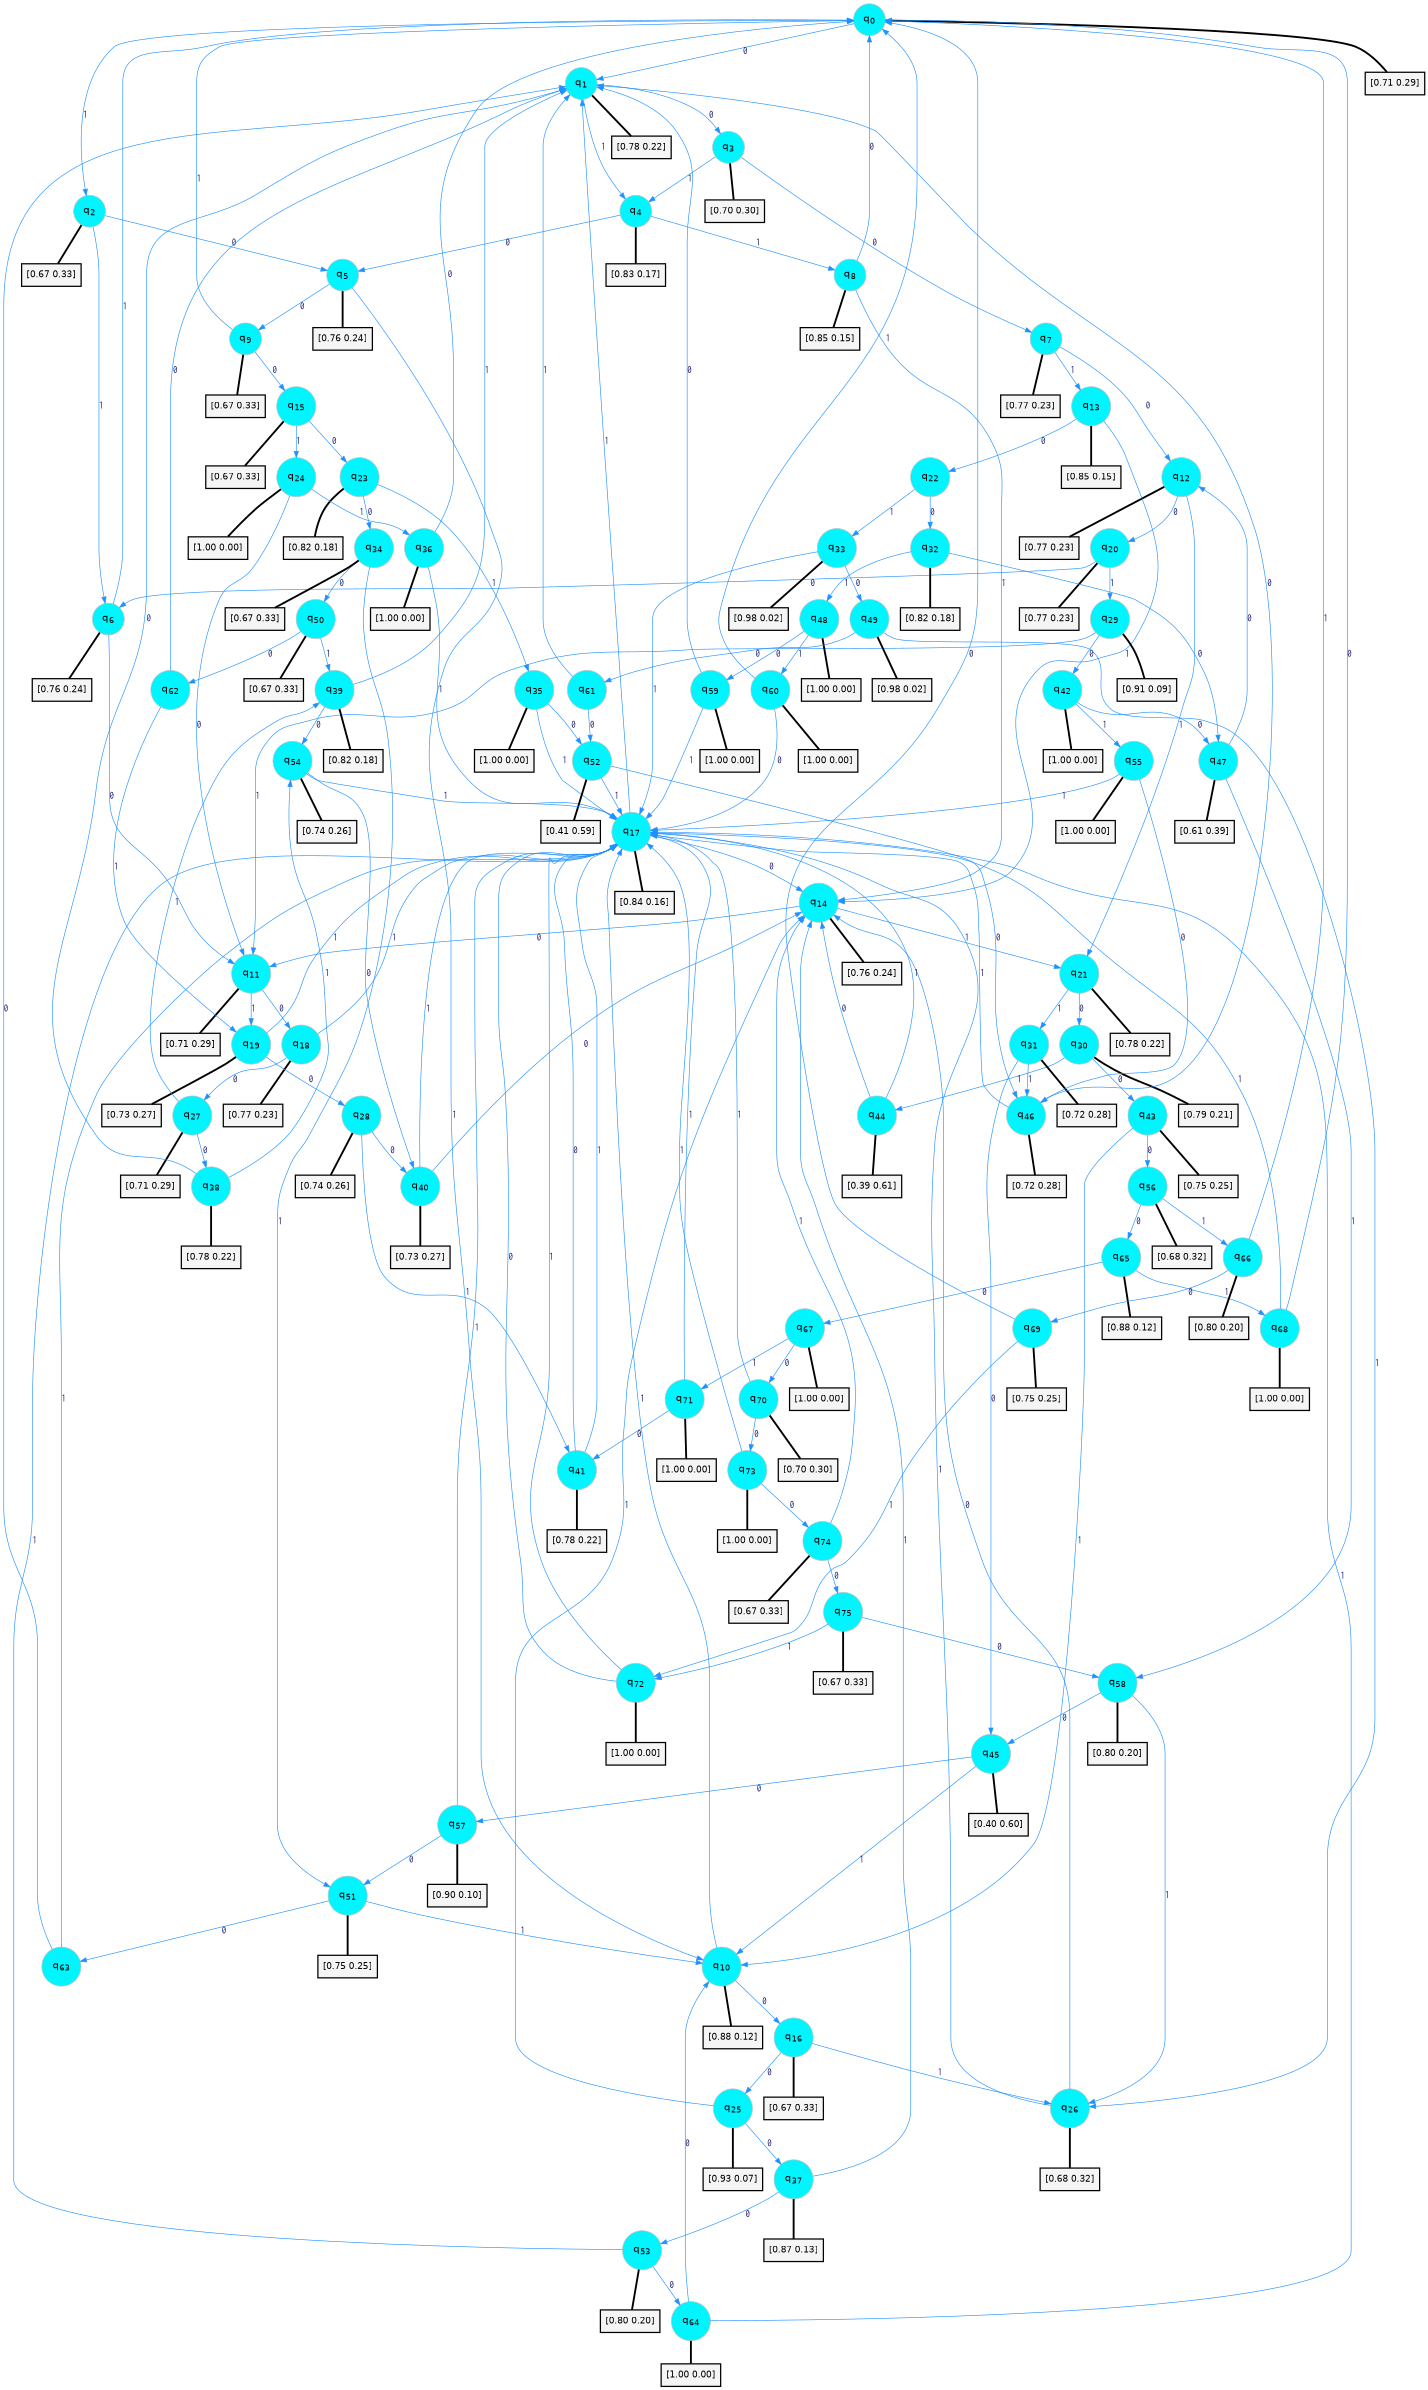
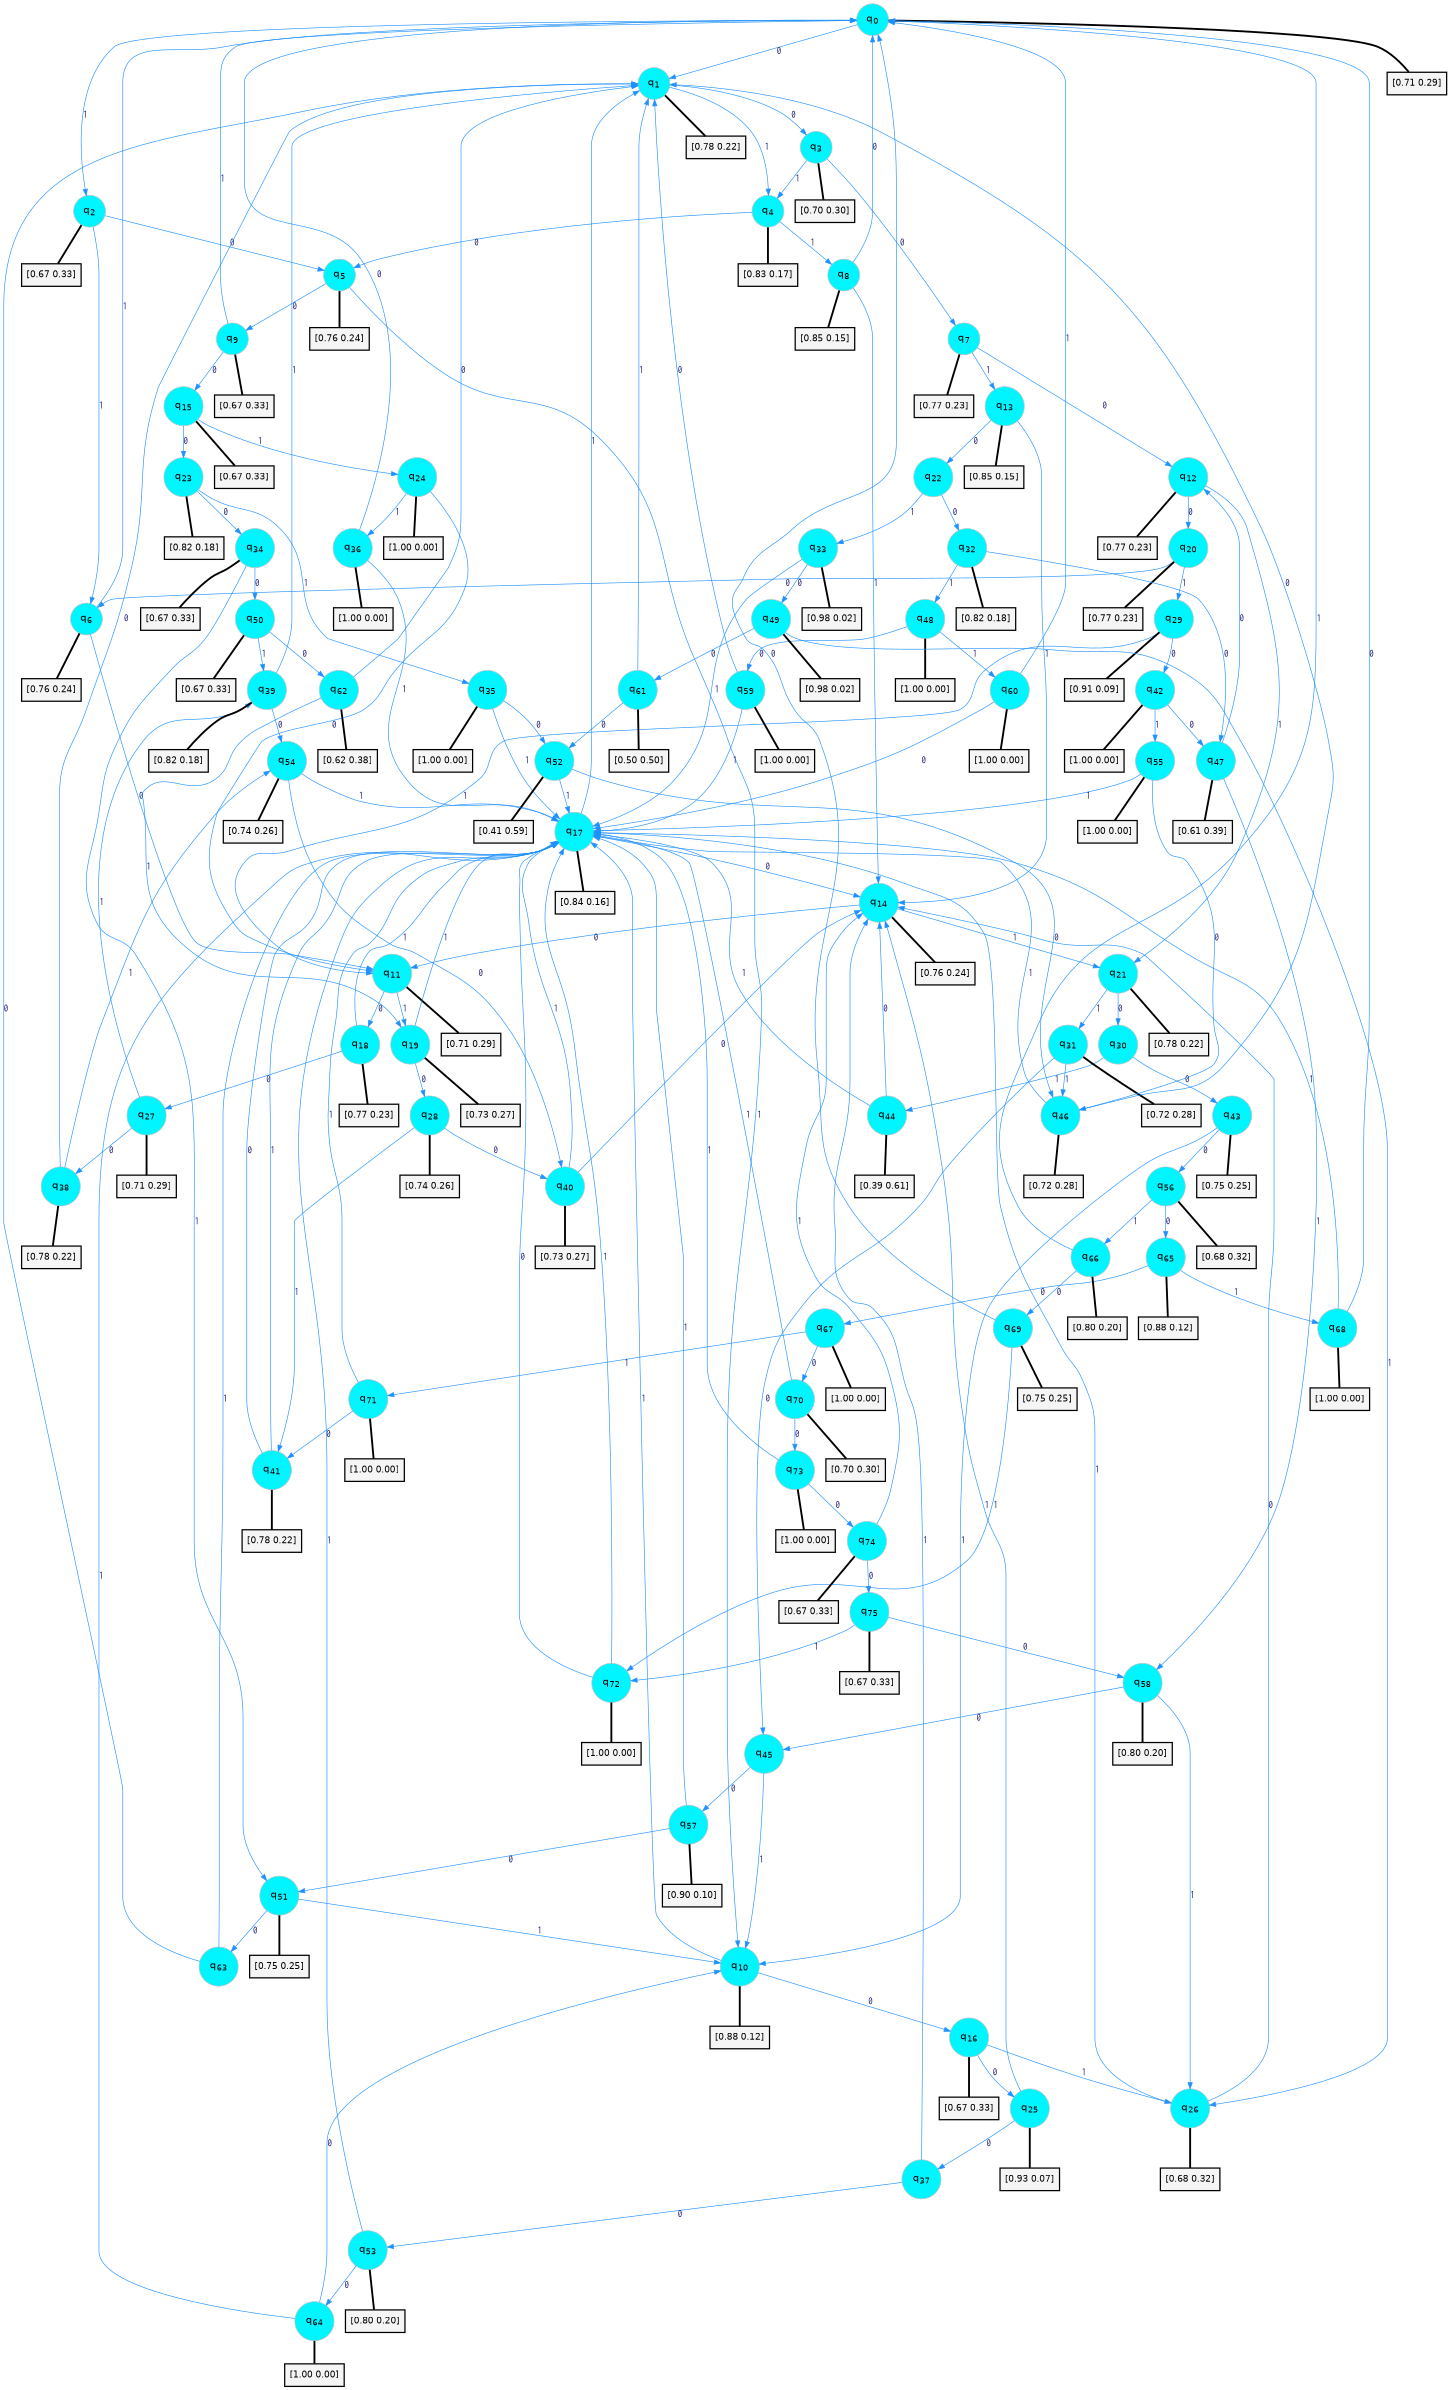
none -> (348, 761)
none -> (639, 761)
(1208, 1116) -> none
(998, 1825) -> none
(794, 2250) -> none
